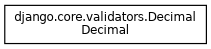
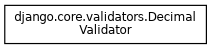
(106, 24) -> (106, 24)
